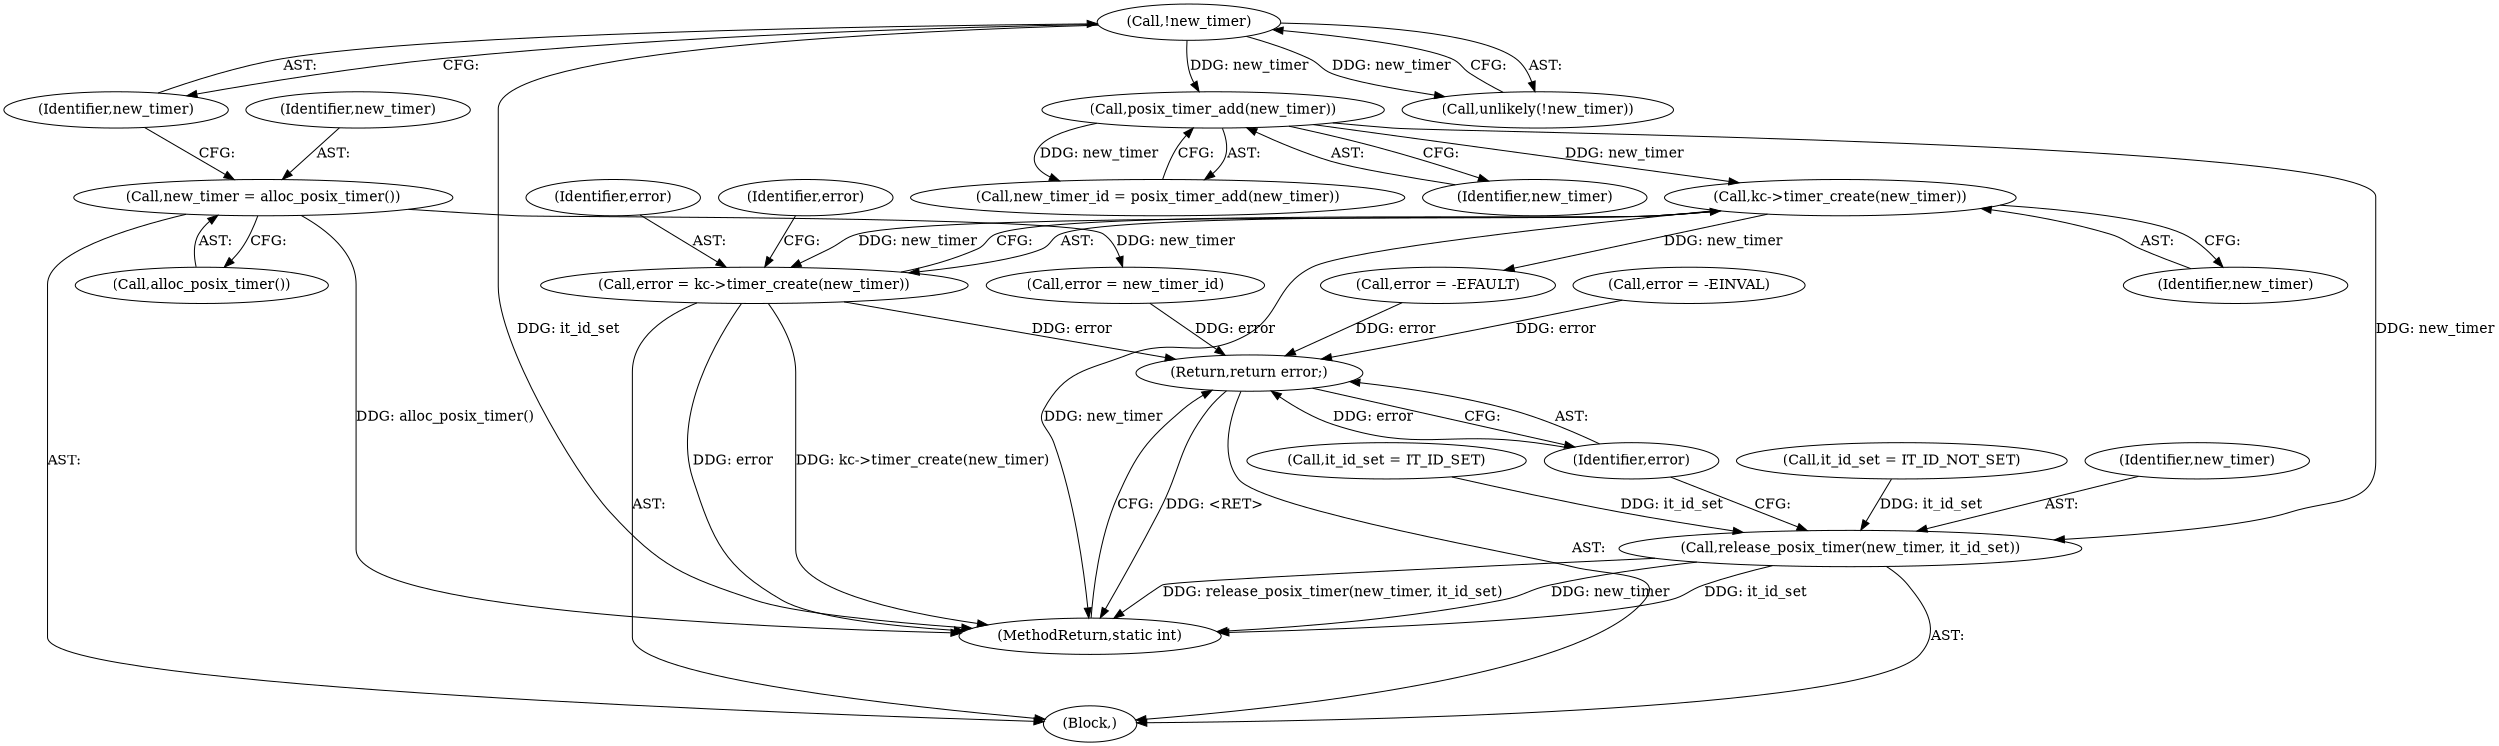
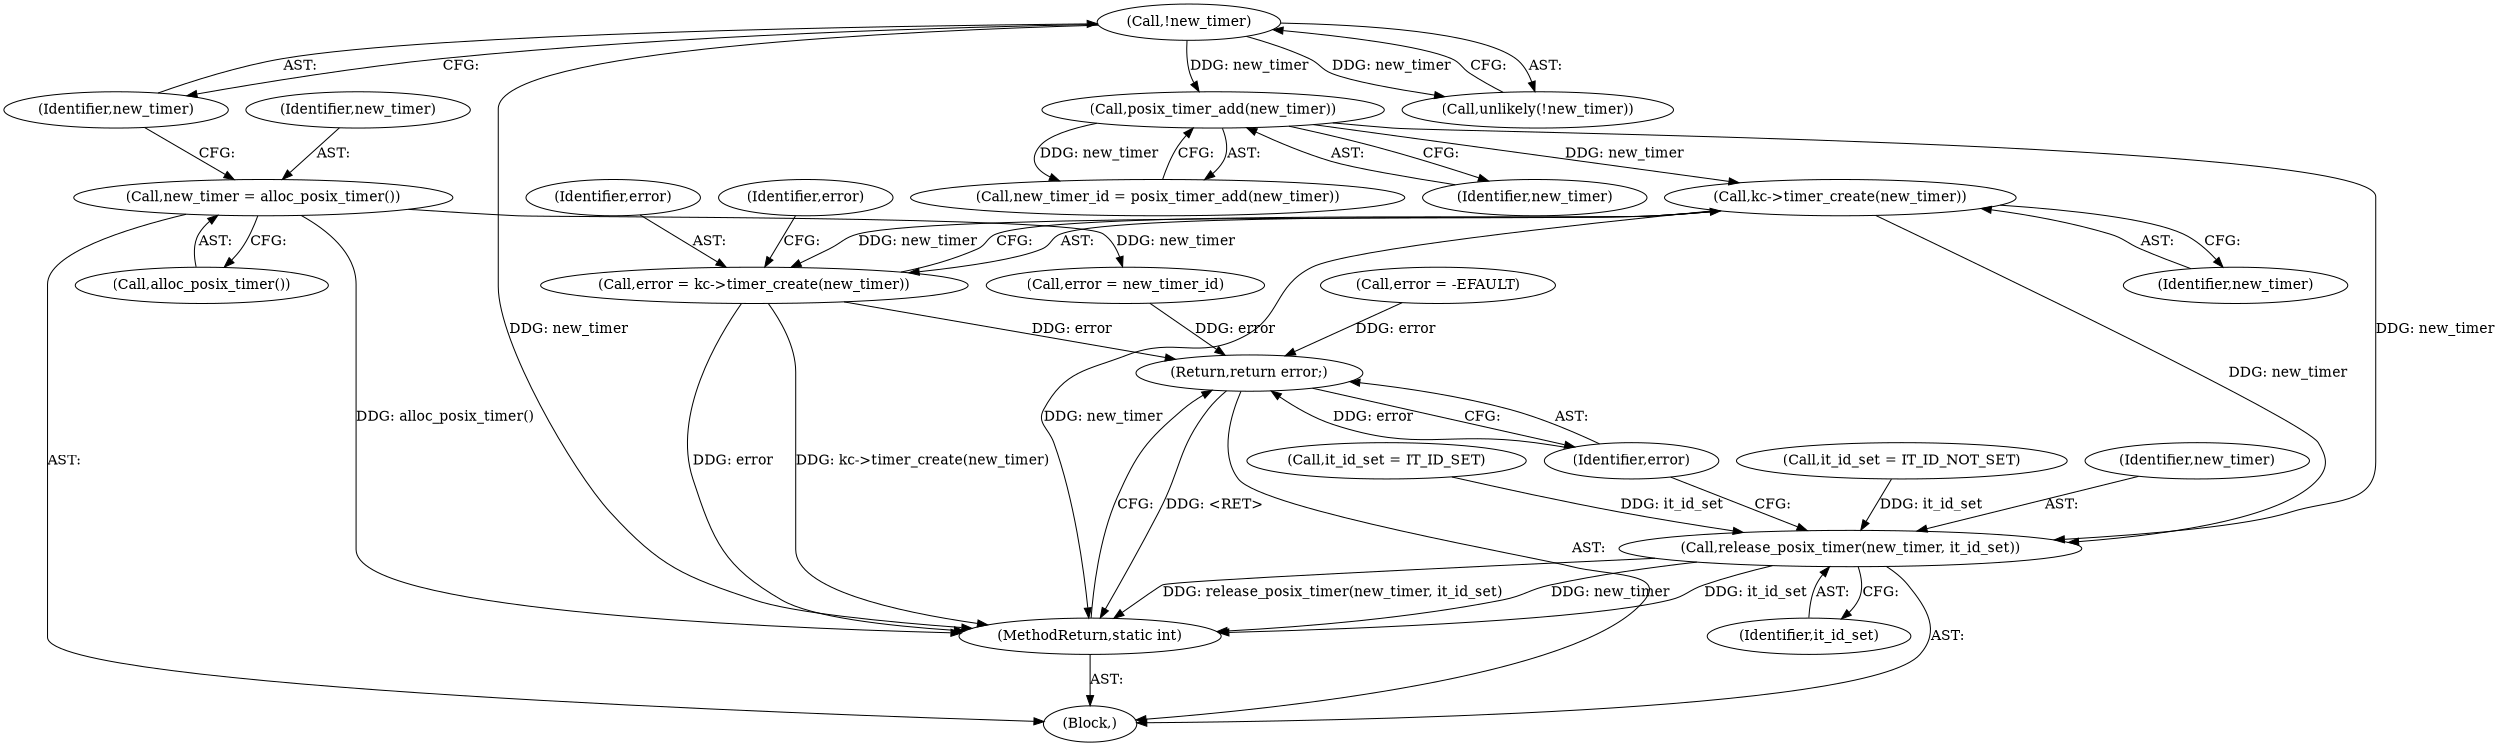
(1641, 241) -> (2230, 390)
(1689, 285) -> none
(569, 329) -> (569, 329)
none -> (1809, 636)
(650, 654) -> (1090, 675)
